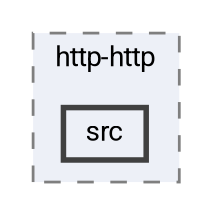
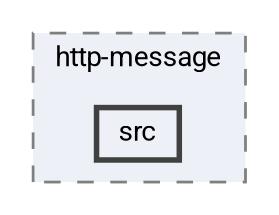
(106, 59) -> (139, 59)
